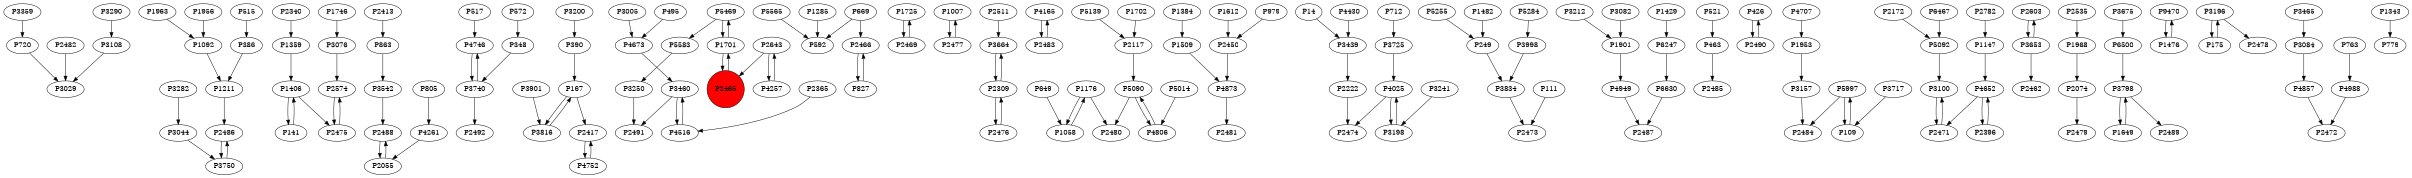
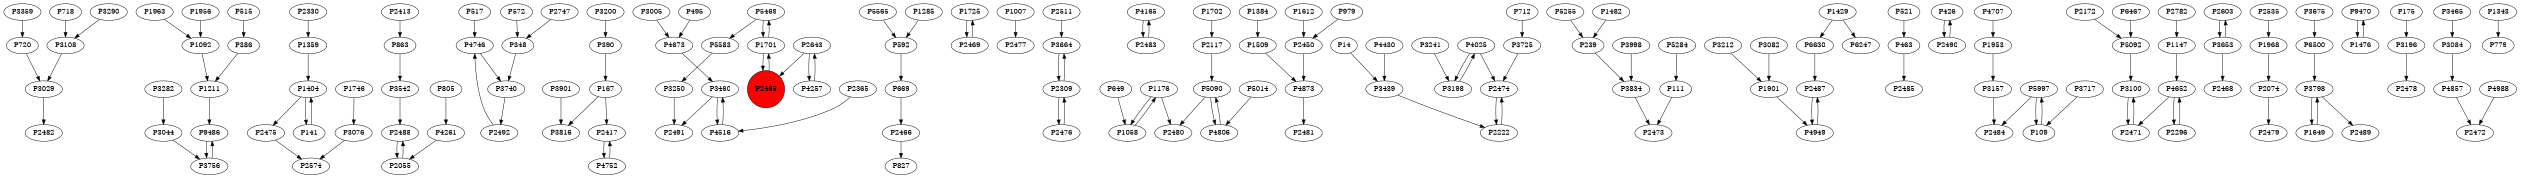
none -> (66, 12)
(291, 12) -> (308, 12)
none -> (560, 12)
(1090, 12) -> none
(1528, 26) -> (1676, 65)
(2212, 26) -> none
(841, 27) -> (901, 65)
(956, 31) -> none
(1483, 45) -> (1588, 45)
(2350, 45) -> none
(66, 65) -> (44, 109)
(1394, 65) -> (1512, 65)
(1666, 65) -> (1828, 27)
(478, 70) -> (479, 93)
(864, 70) -> none
(291, 89) -> (308, 89)
(2031, 89) -> (2223, 89)
(334, 109) -> none
none -> (1496, 109)
none -> (1812, 109)
(559, 114) -> none
(224, 133) -> (209, 133)
(1985, 133) -> (2177, 133)
(224, 166) -> (209, 166)
